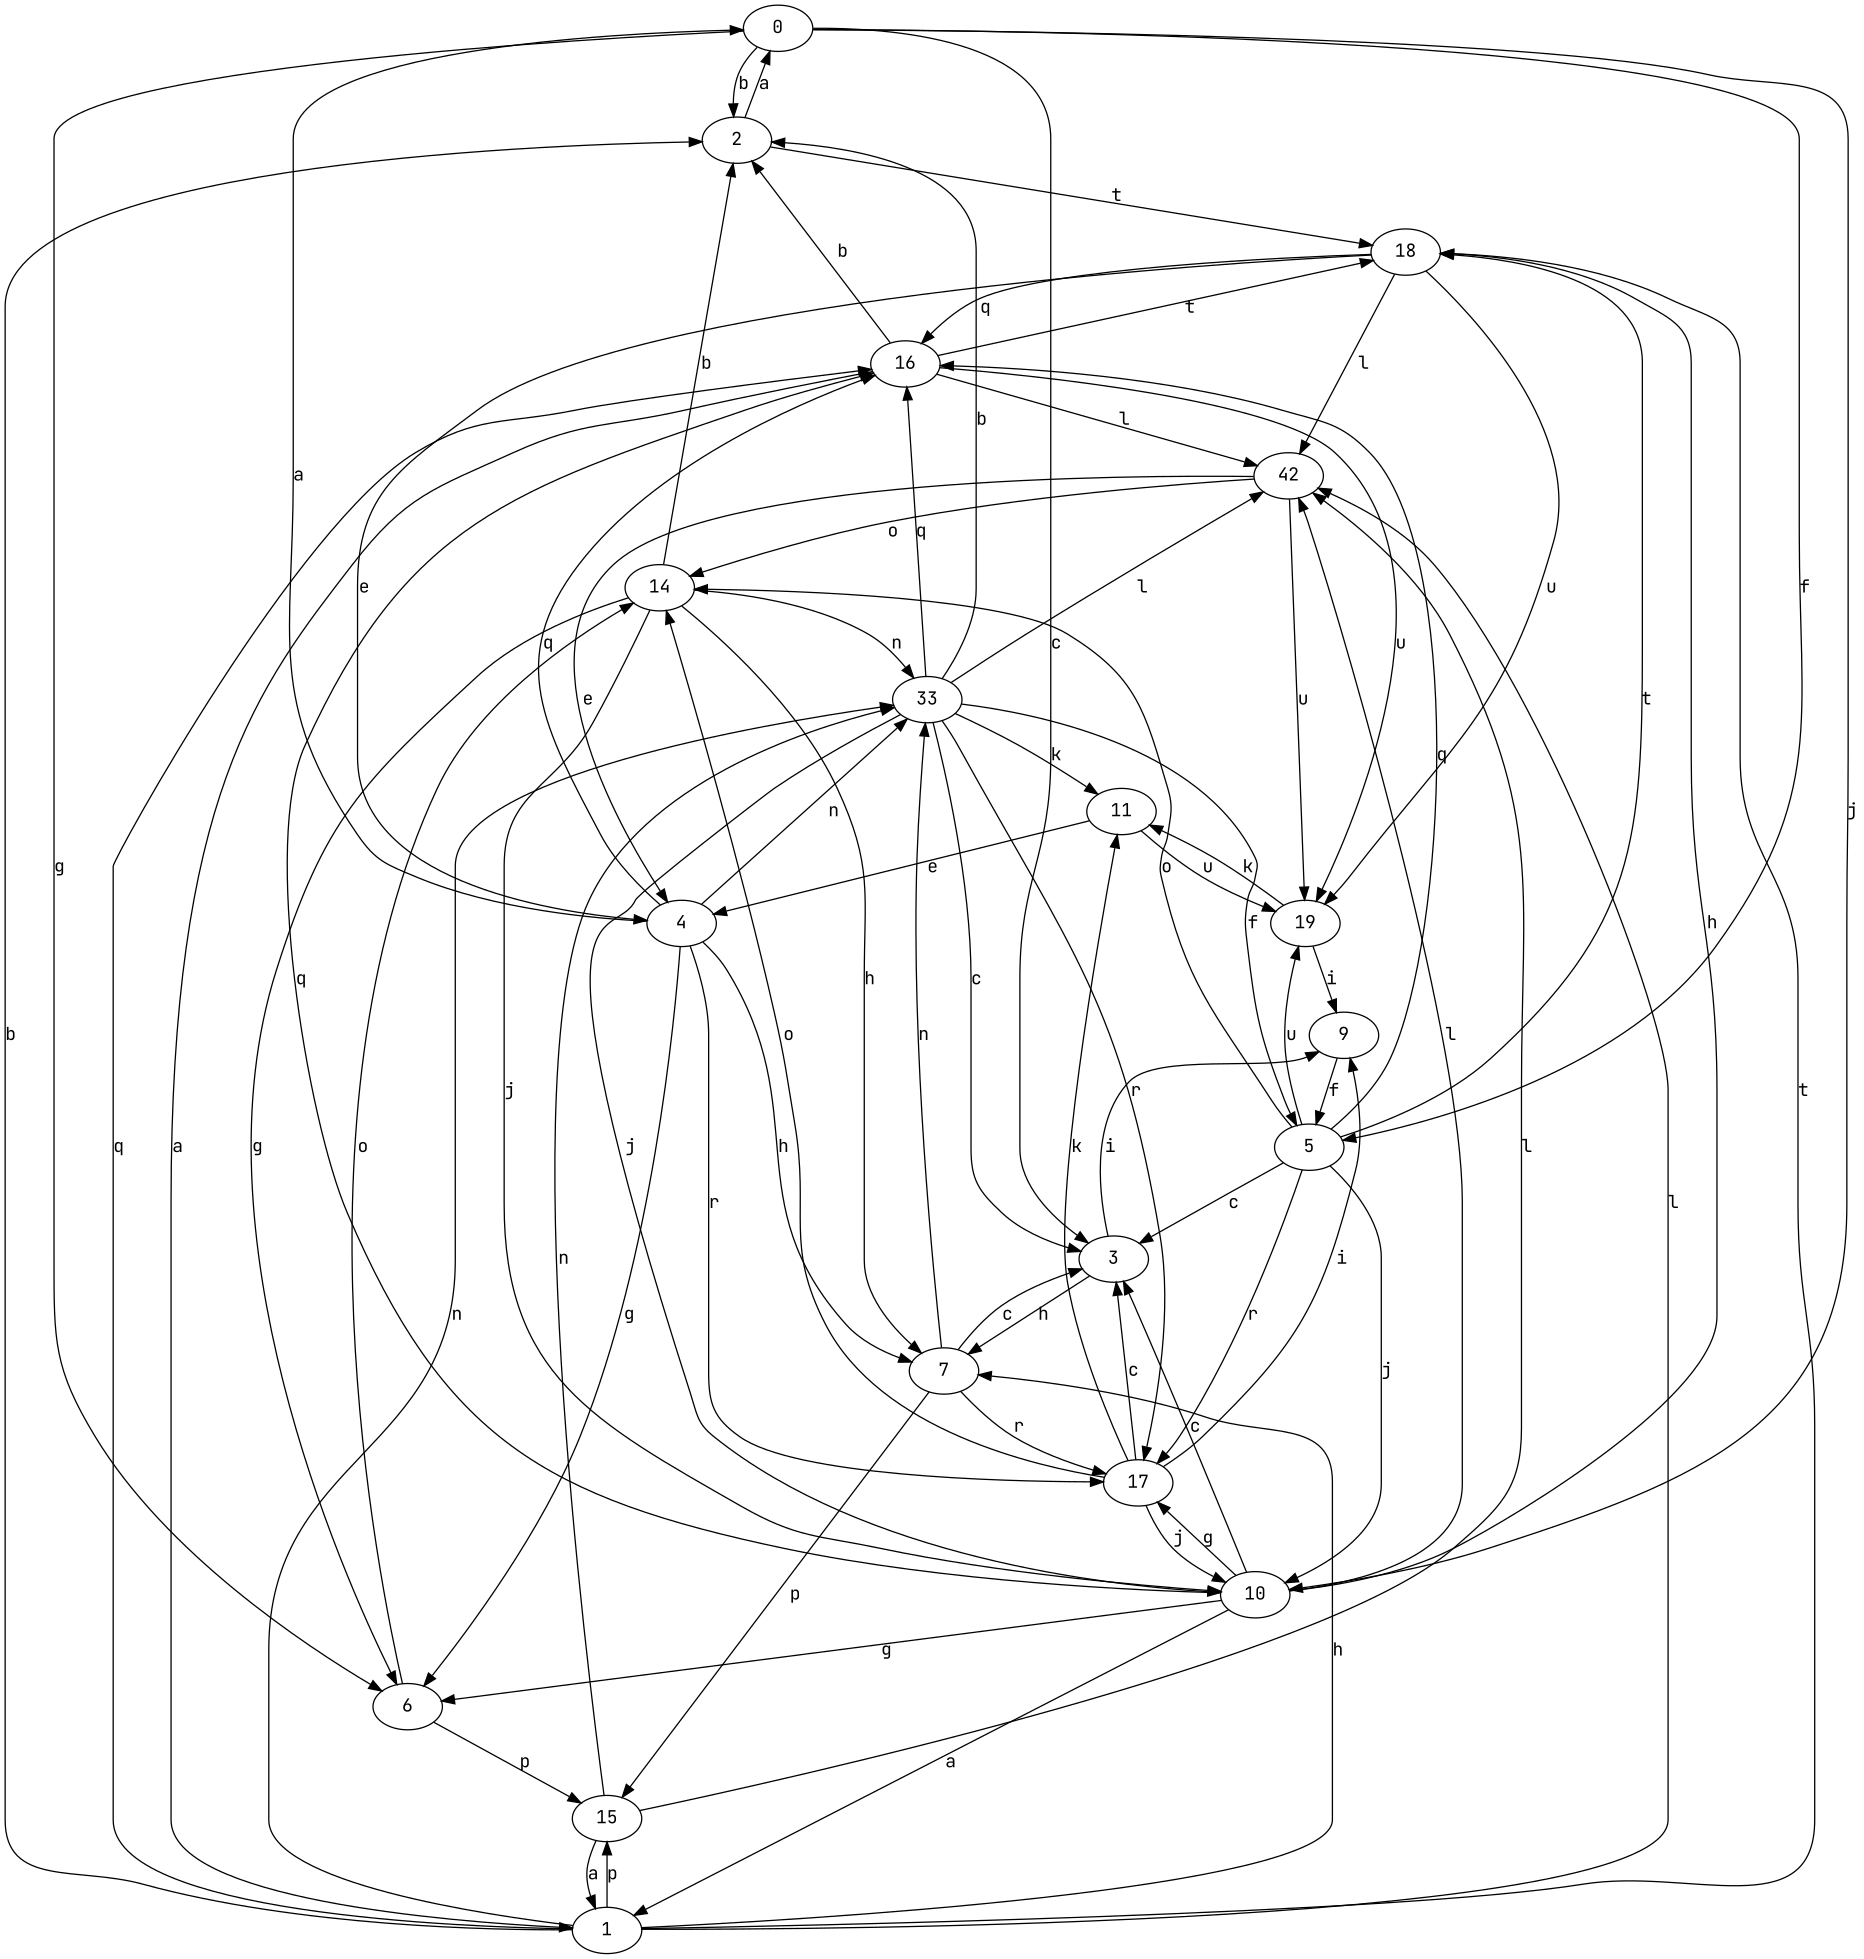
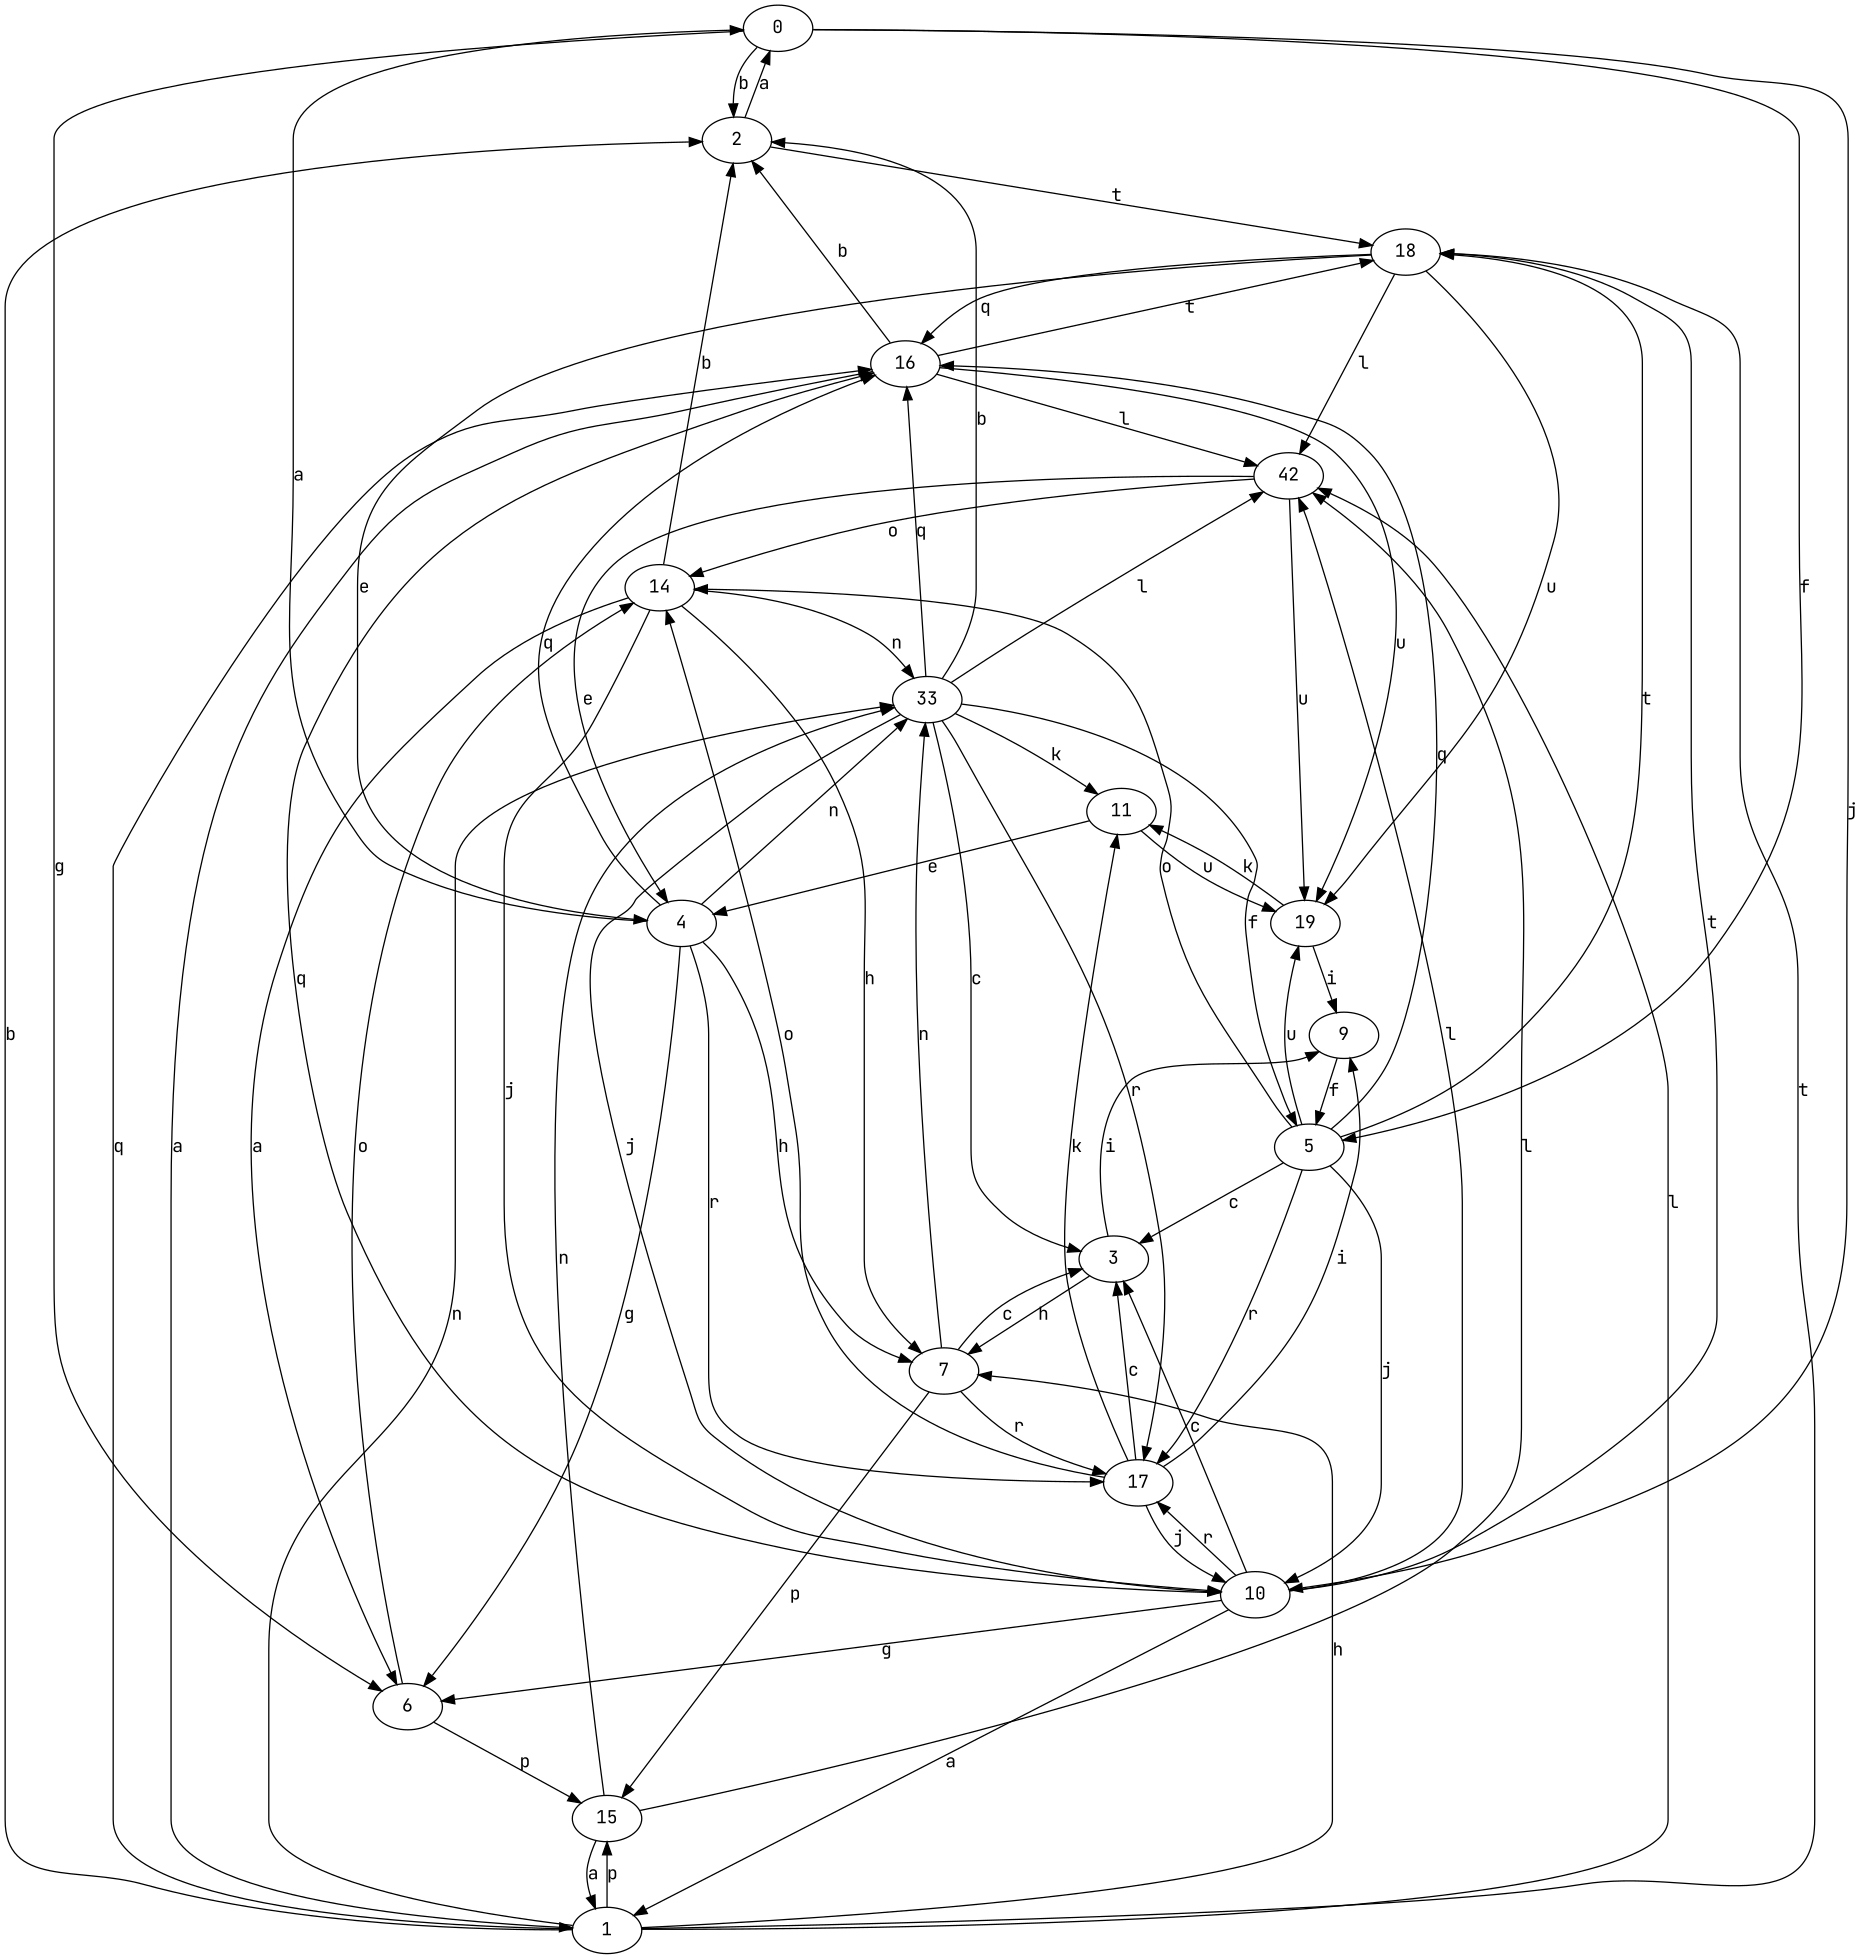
(1051, 555) -> none
(1712, 923) -> (1712, 923)
(258, 1147) -> (258, 1147)
(1208, 1539) -> (1208, 1539)
